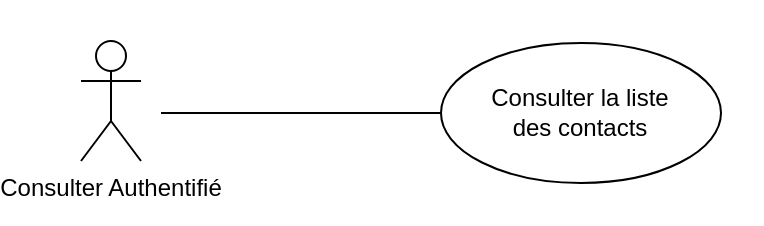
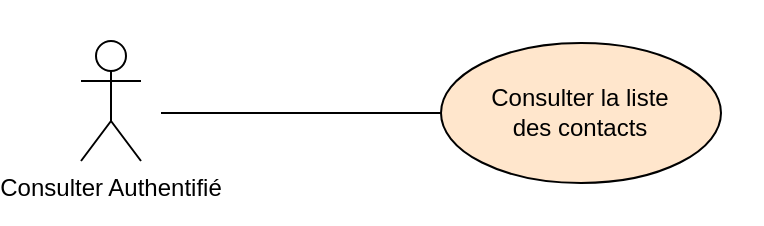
(581, 113) -> (581, 113)
